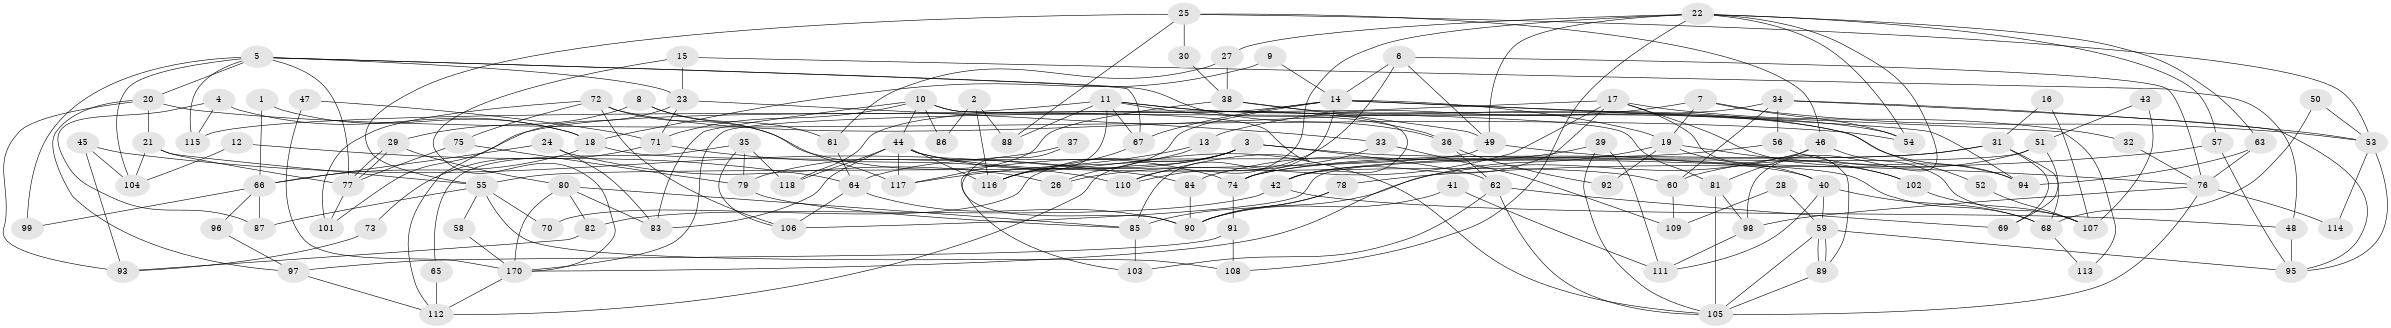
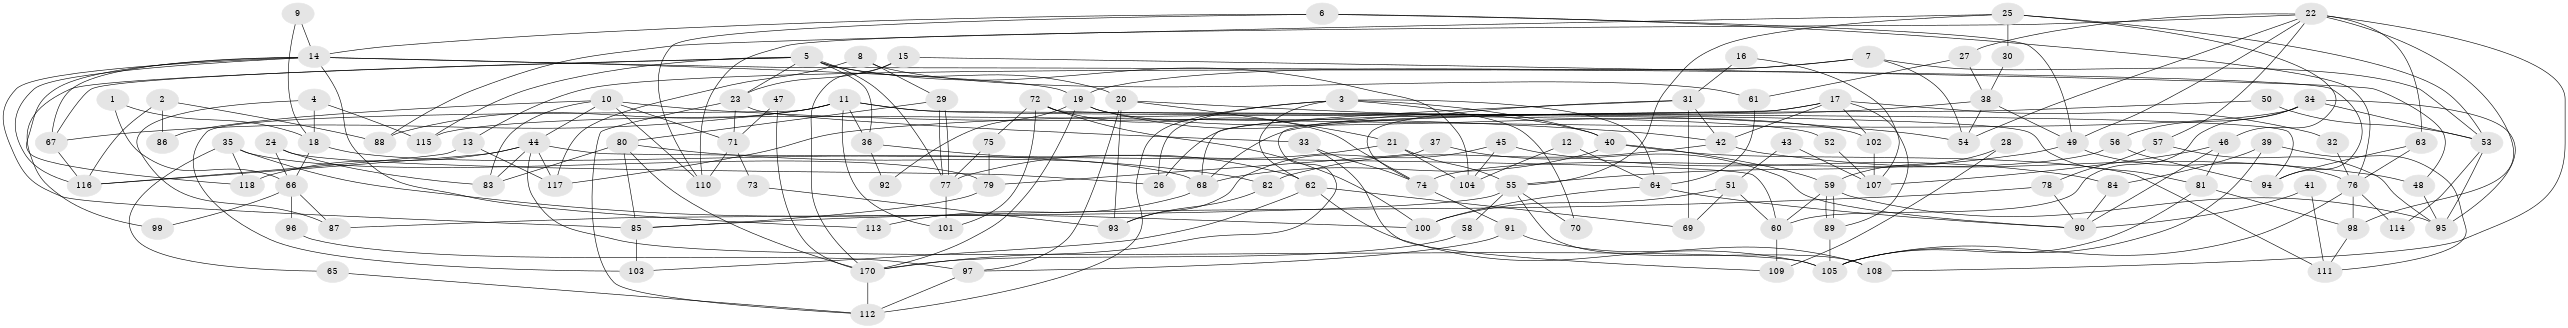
(789, 229) -> (1423, 229)
(1769, 272) -> (1808, 204)
